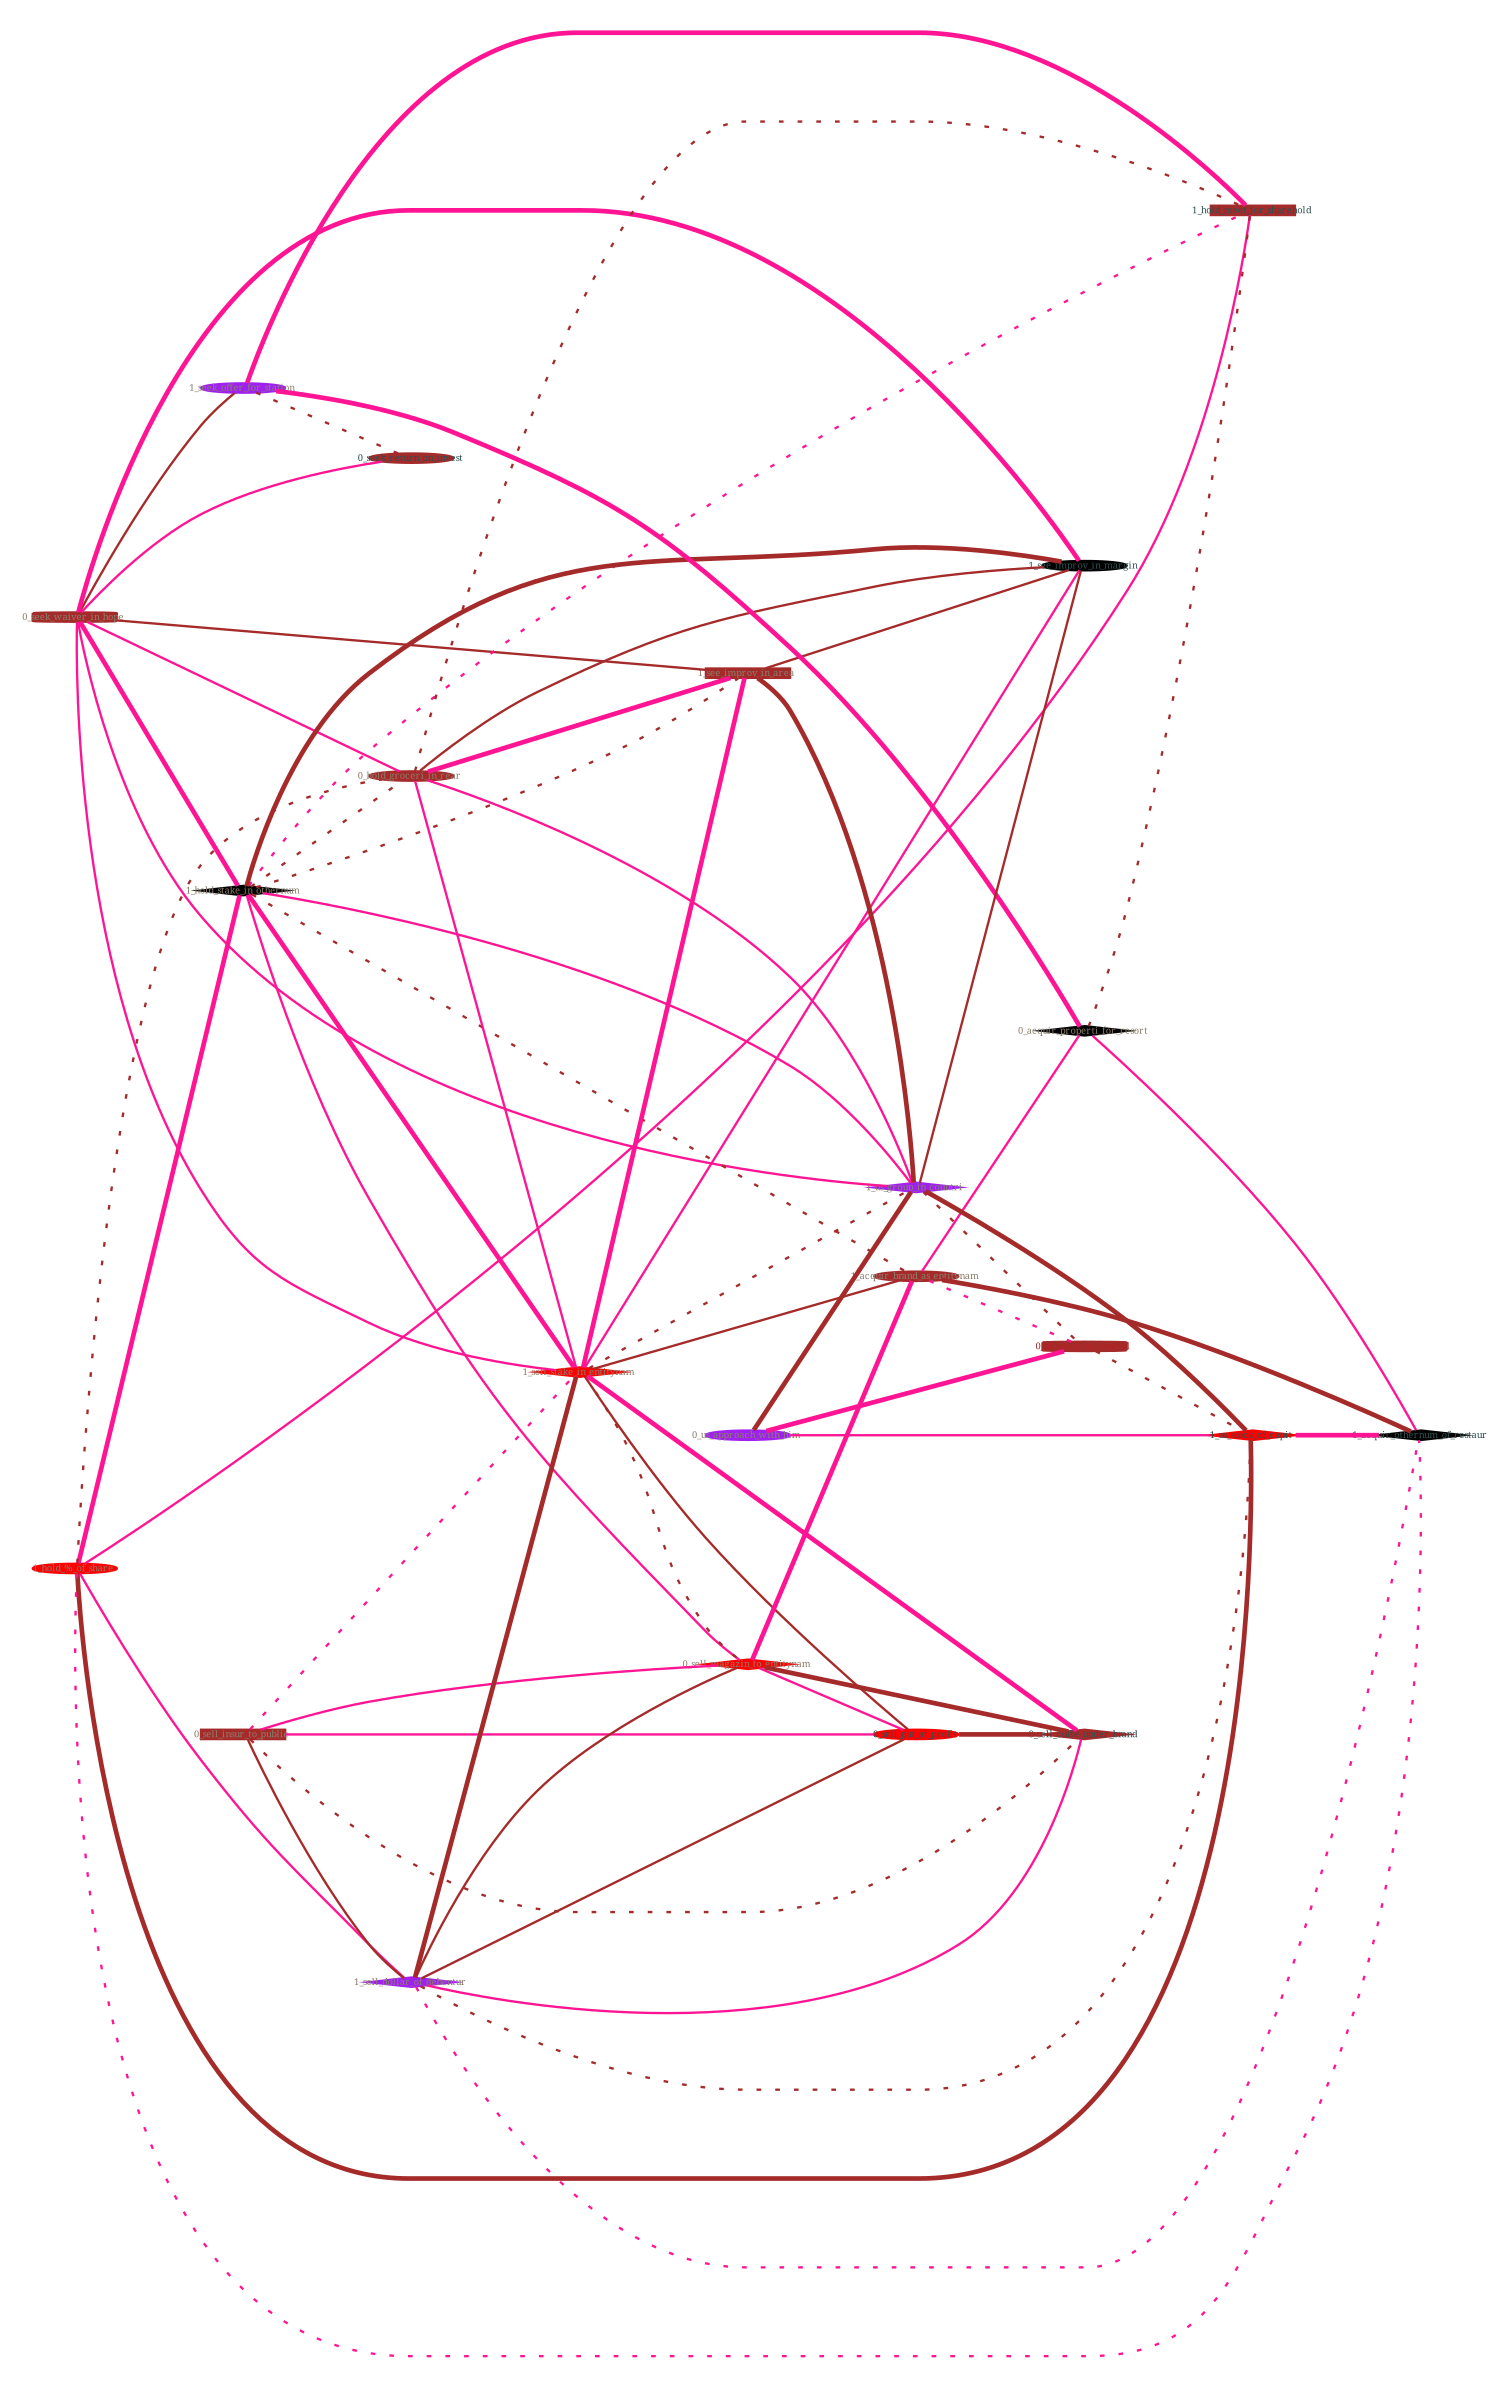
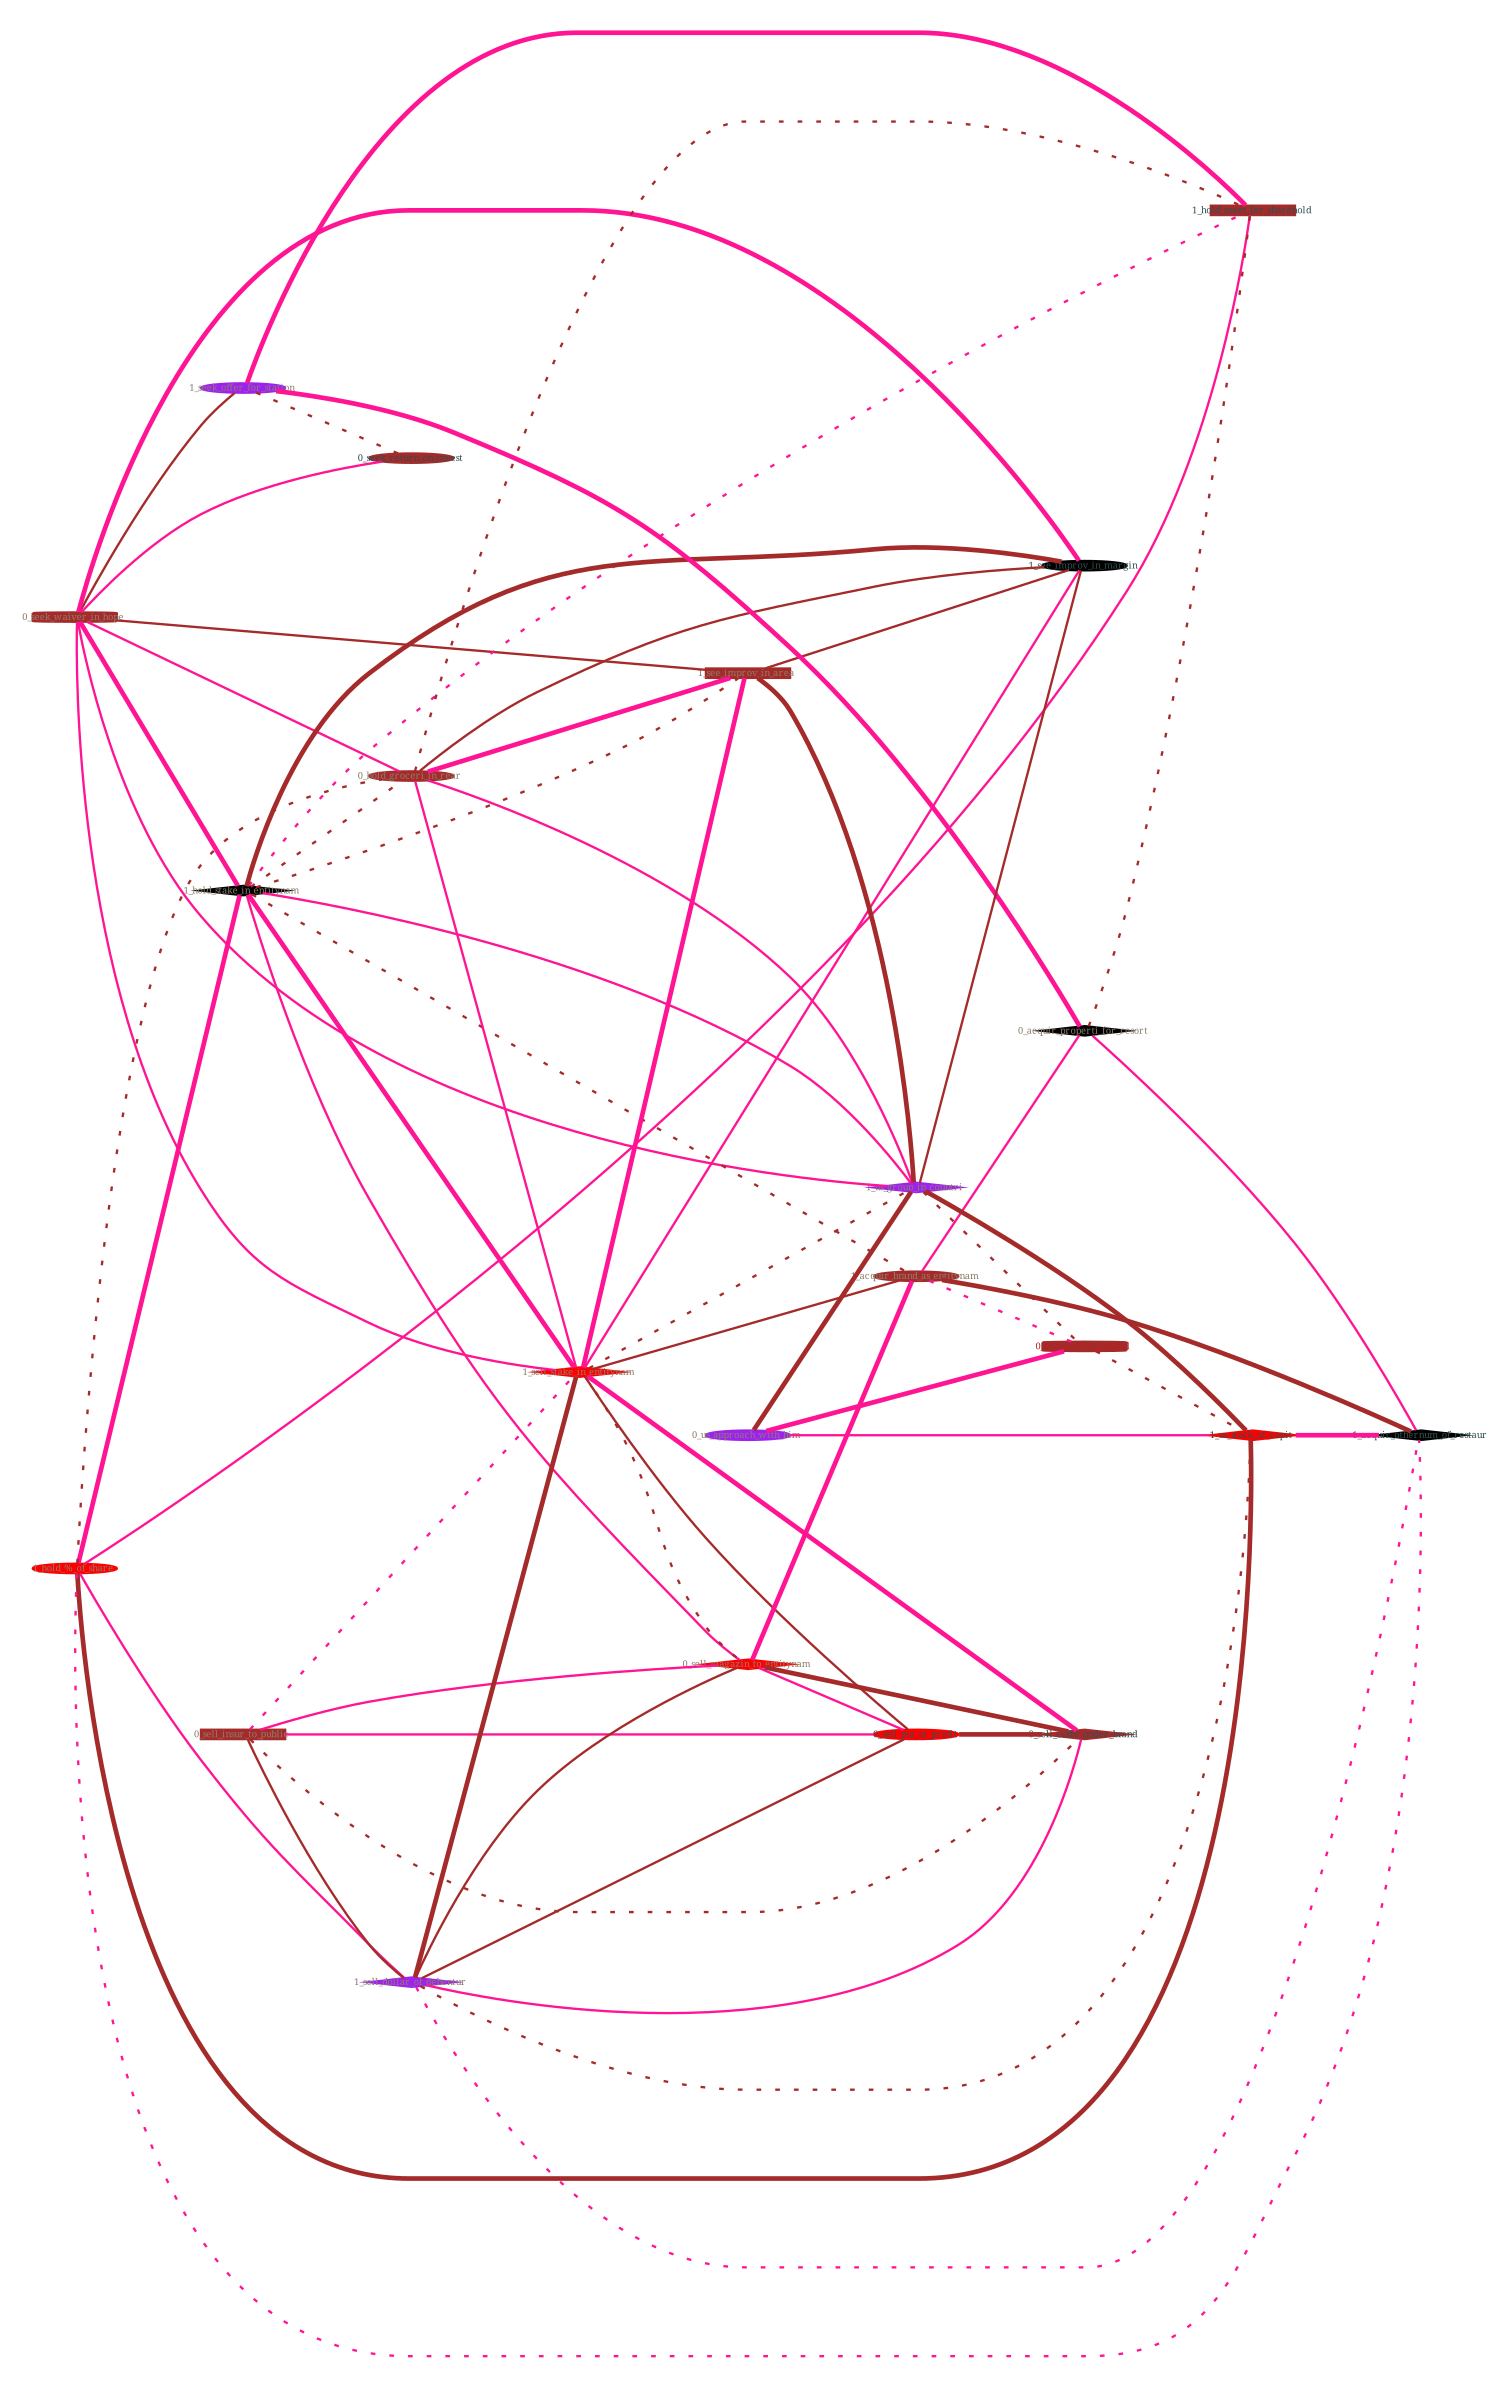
(243, 891) -> (243, 891)
